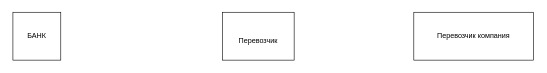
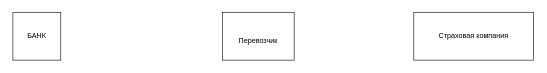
(474, 36) -> (474, 36)
